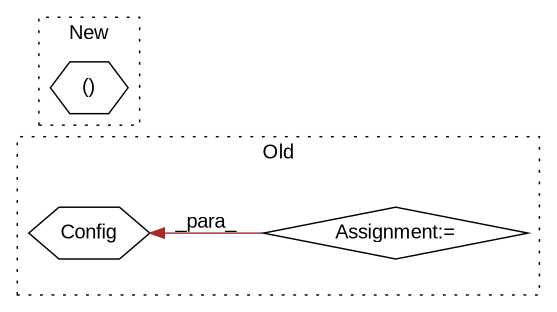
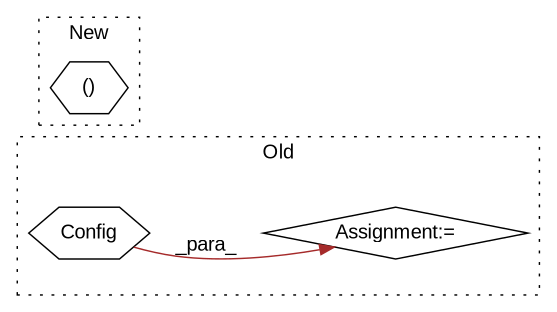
(214, 233) -> (227, 259)
